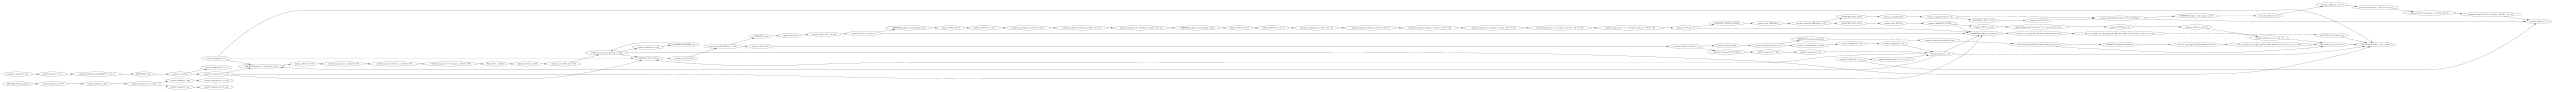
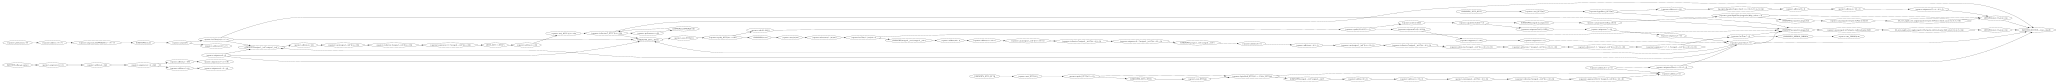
(1810, 23) -> none
